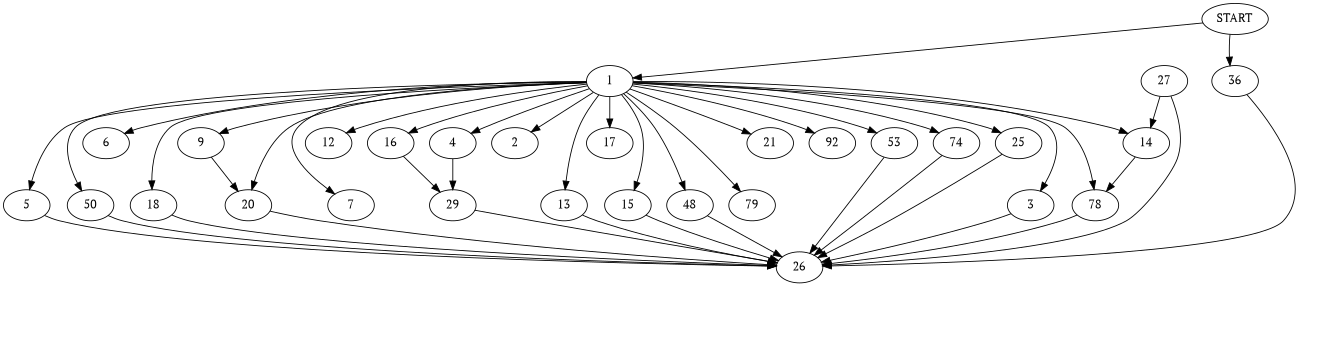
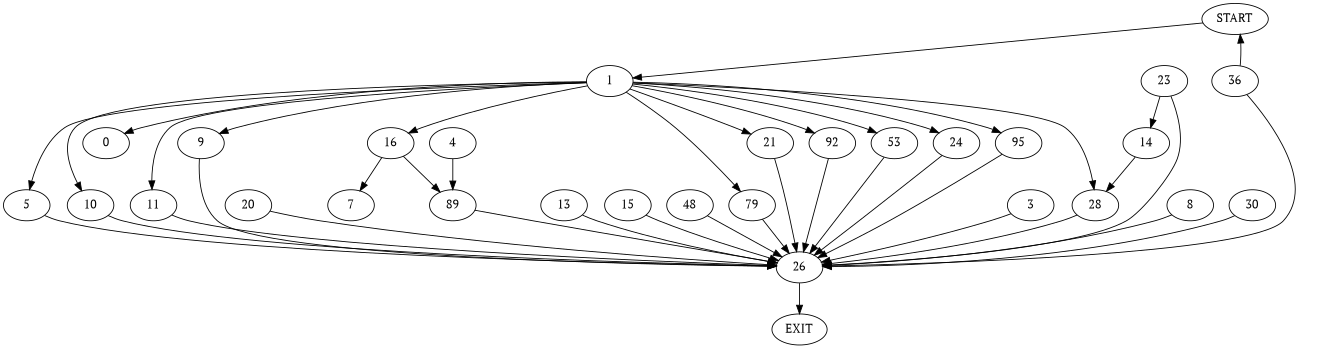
(1229, 46) -> (1241, 55)
(1164, 81) -> (1164, 81)
(400, 92) -> (373, 171)
(878, 92) -> none
(873, 95) -> none
(403, 97) -> none
(534, 108) -> none
(659, 134) -> none
(576, 135) -> none
(643, 136) -> none
(106, 143) -> (106, 143)
(329, 143) -> none
(515, 143) -> none
(610, 143) -> none
(957, 143) -> (957, 143)
(1019, 143) -> (1019, 143)
(222, 171) -> (457, 256)
none -> (786, 201)
none -> (817, 201)
(91, 205) -> (91, 205)
(154, 205) -> (154, 205)
(453, 205) -> (453, 205)
(1095, 205) -> (1095, 205)
none -> (1190, 205)
none -> (1252, 205)
none -> (773, 233)
none -> (800, 329)
